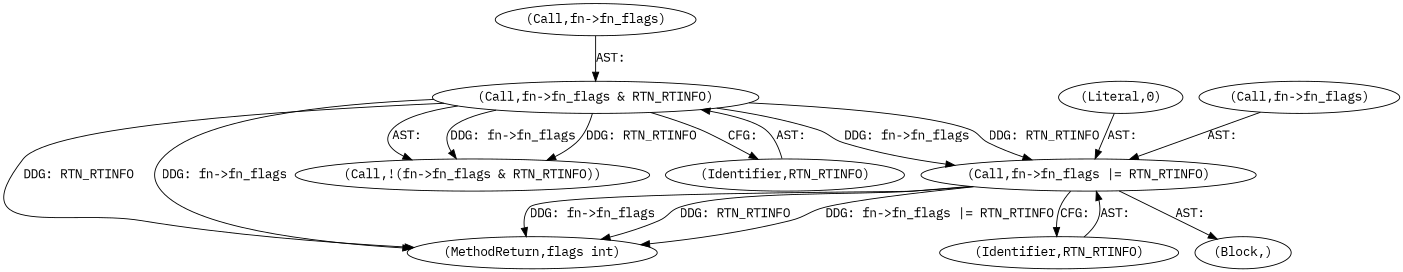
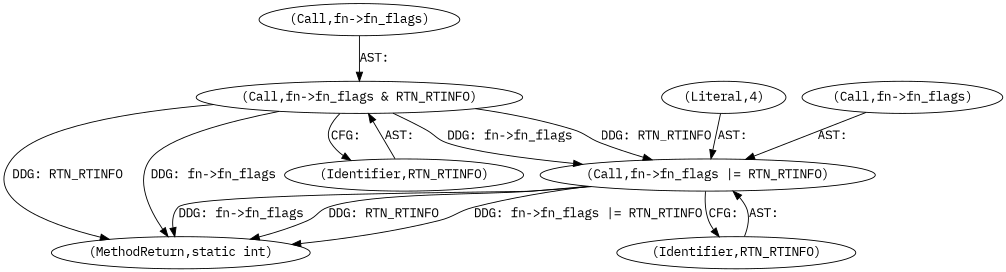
(1121, 97) -> (724, 97)
(472, 175) -> none
(532, 253) -> (181, 253)
(1243, 253) -> none
